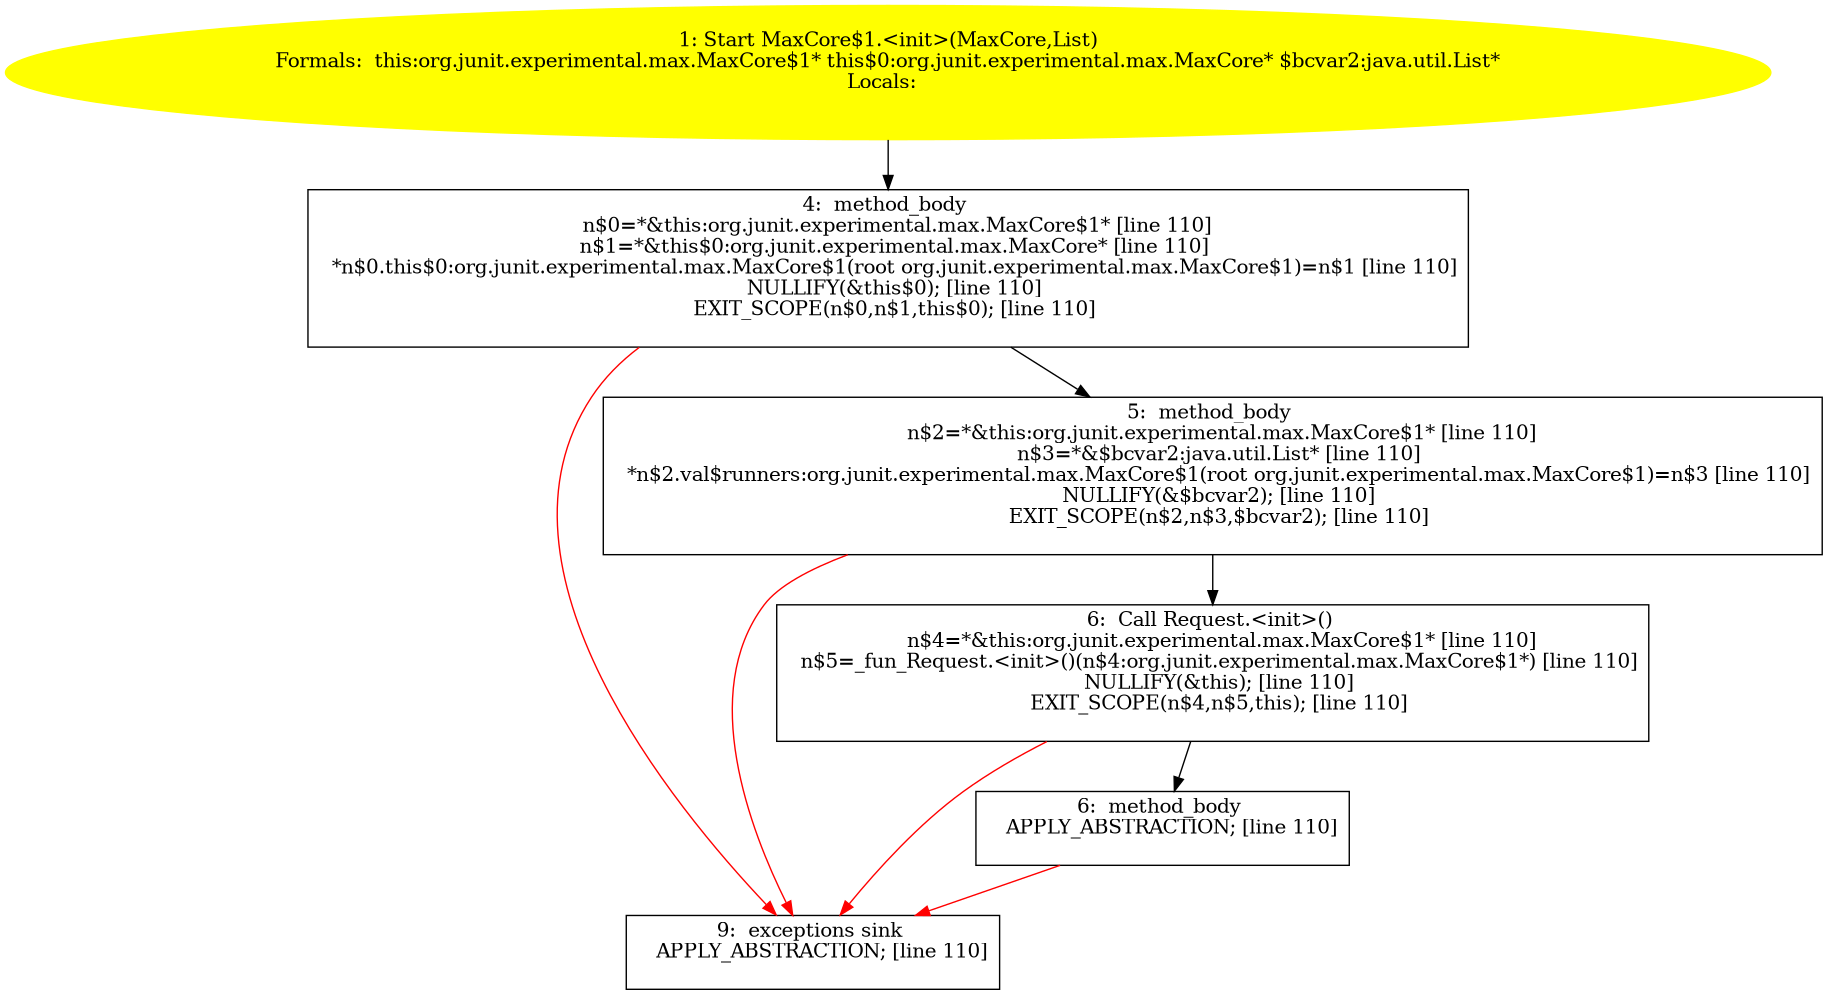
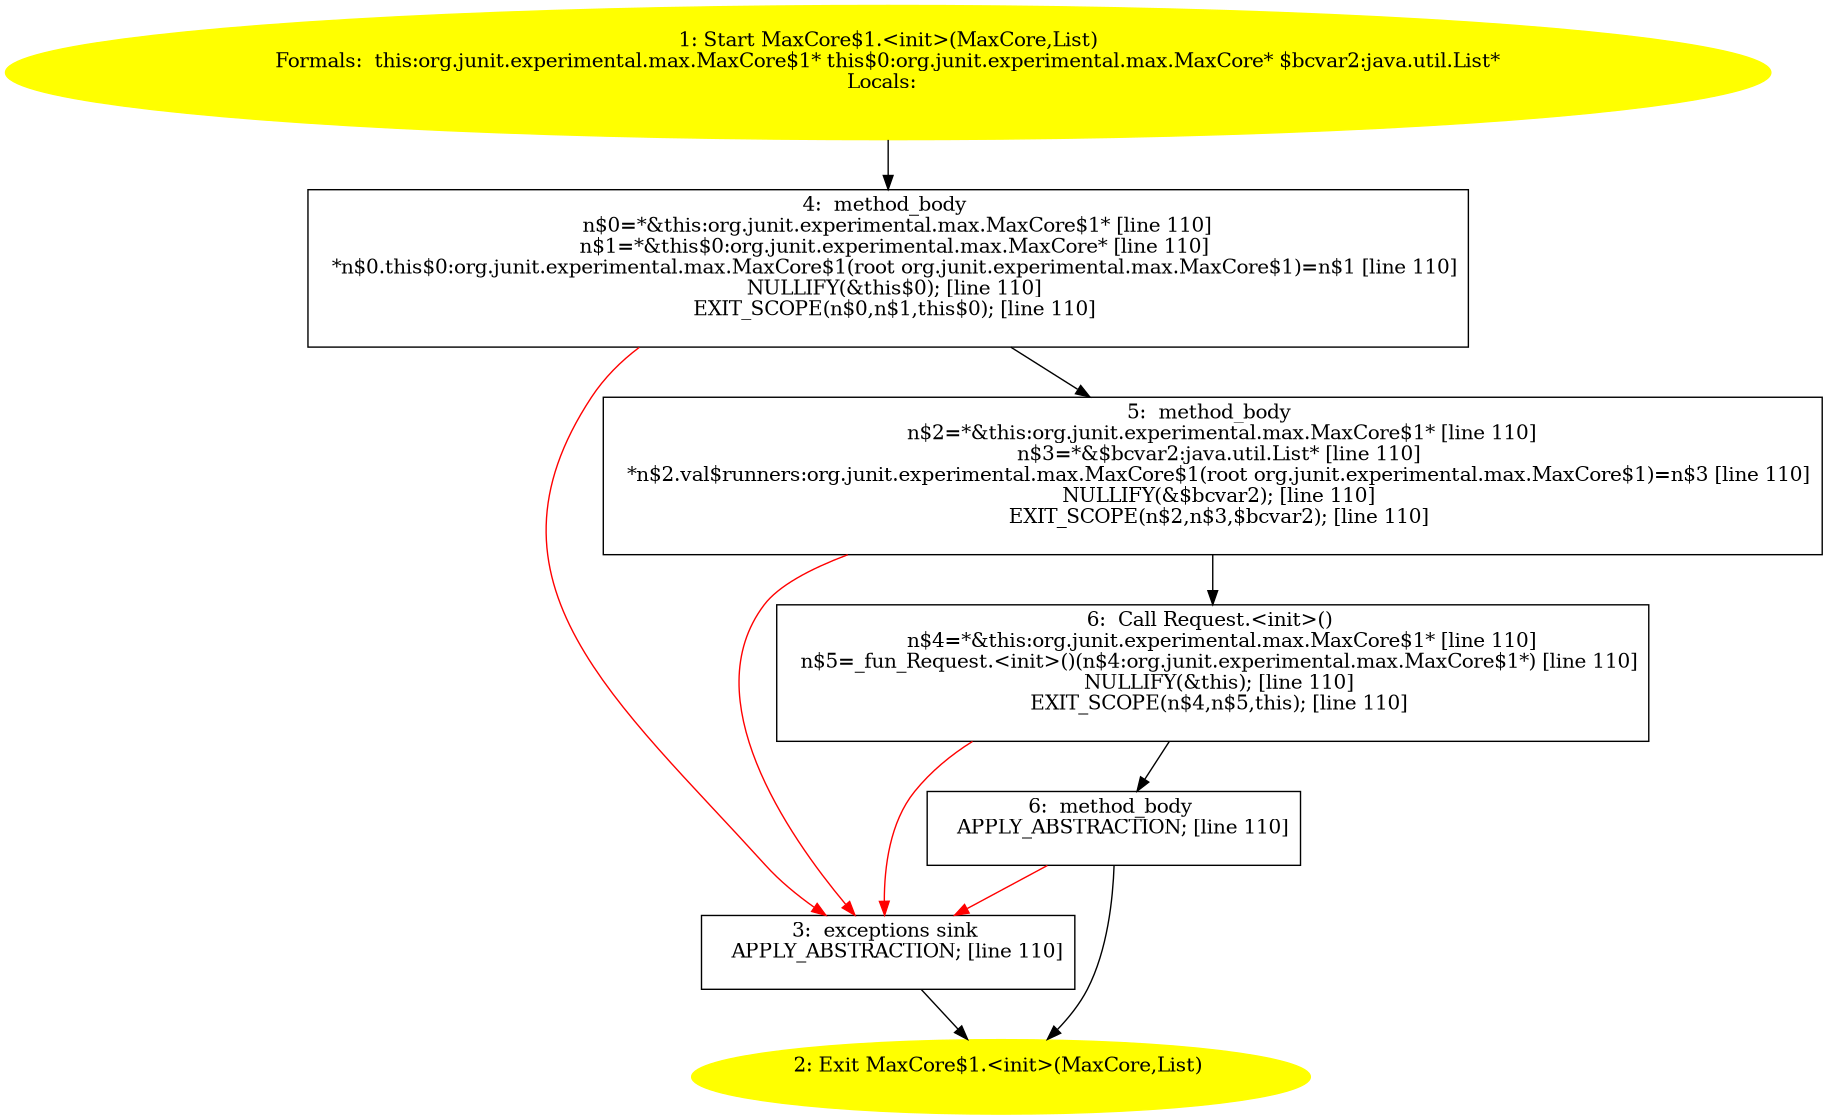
(813, 952) -> (888, 952)
none -> (1001, 1077)
